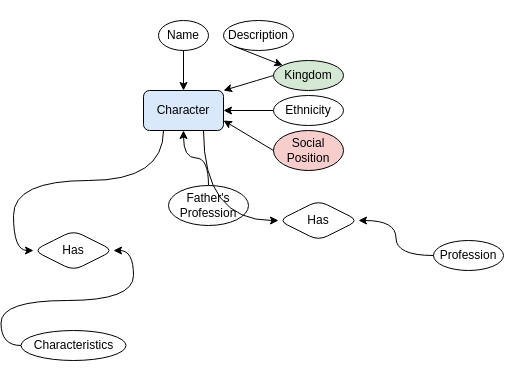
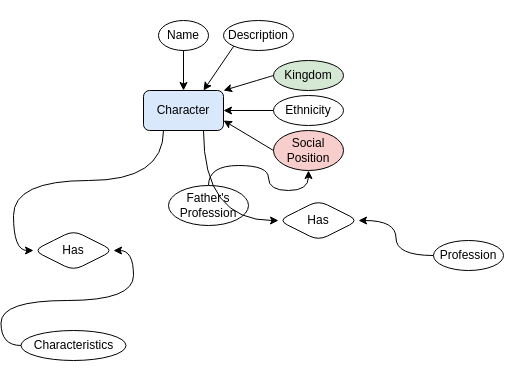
(255, 55) -> (221, 65)
(189, 155) -> (263, 170)
